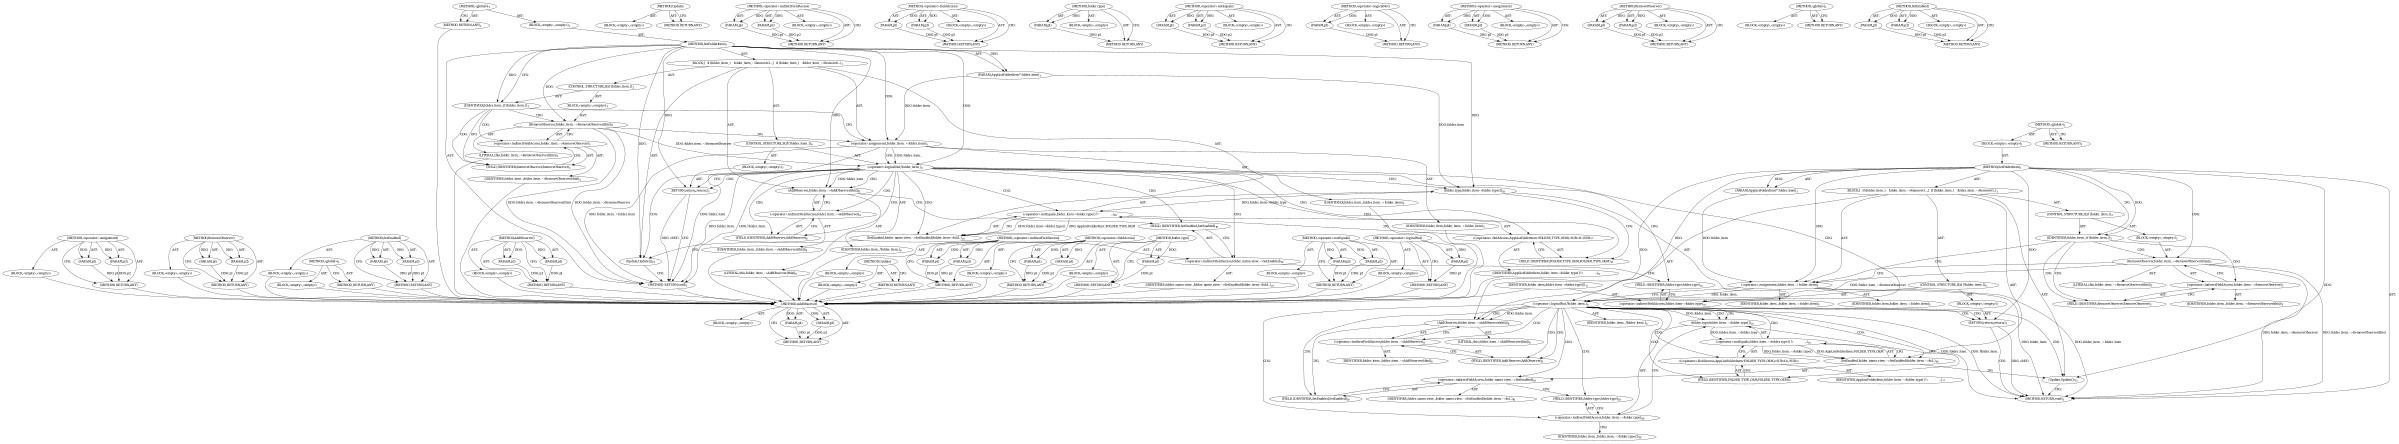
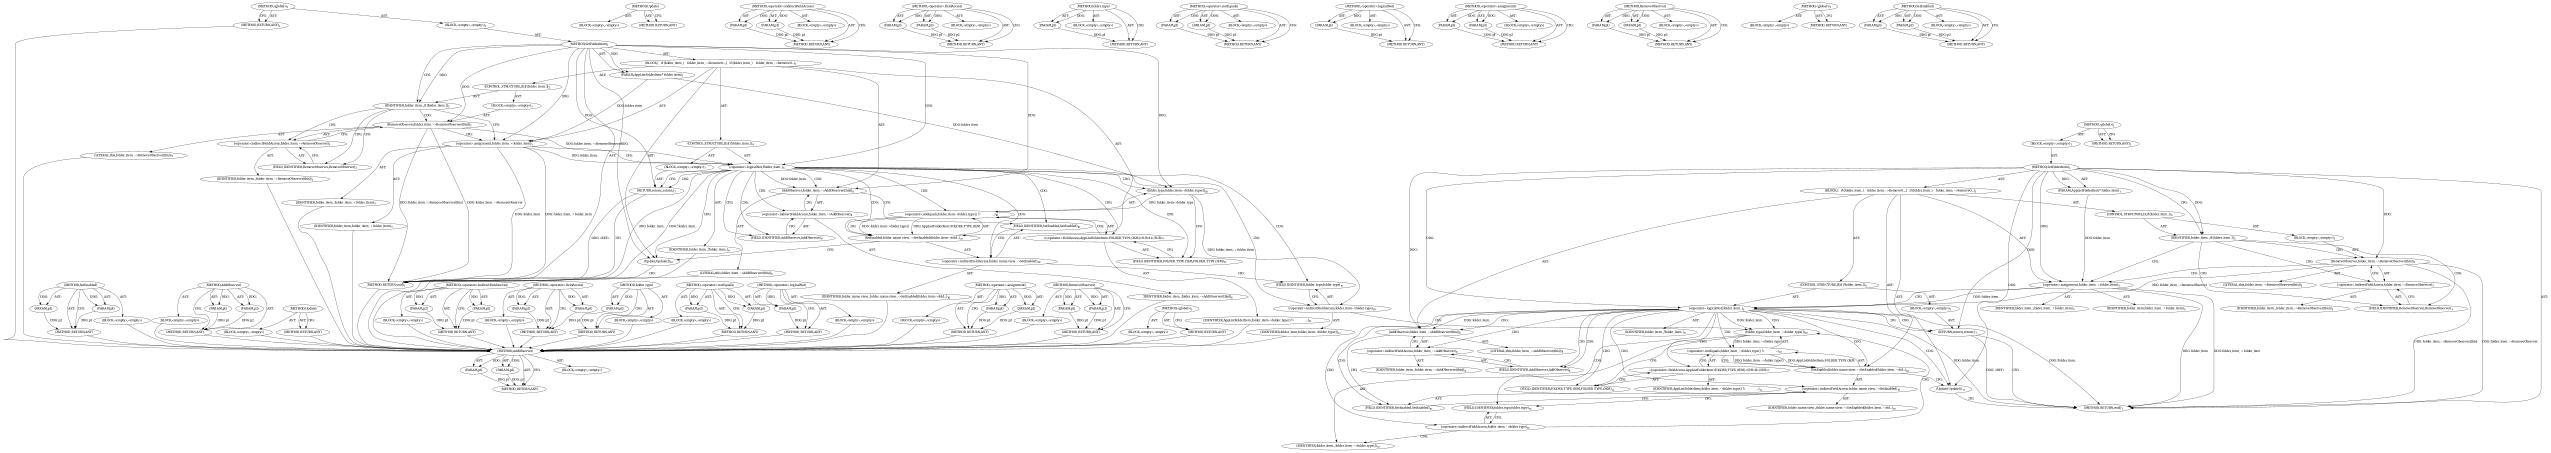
(1688, 250) -> (1231, 250)
(1604, 295) -> (1331, 323)
(1643, 362) -> (1509, 377)
(1643, 418) -> (1528, 427)
